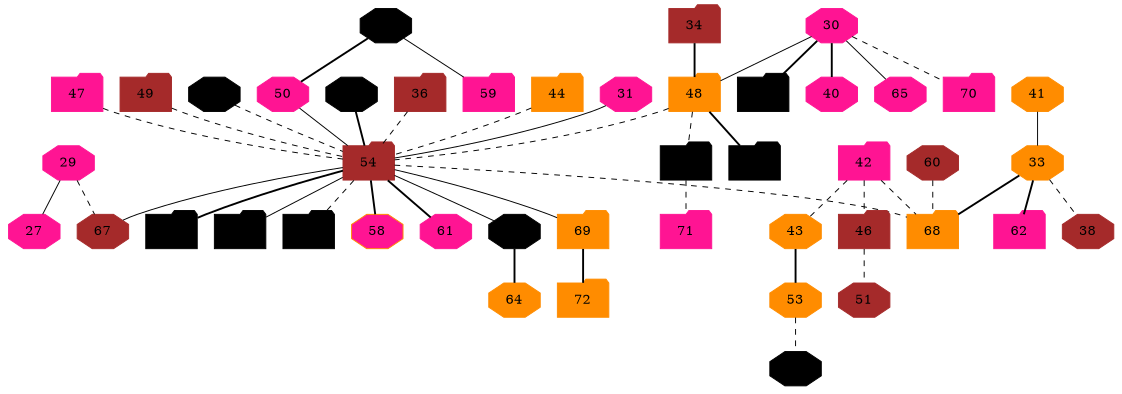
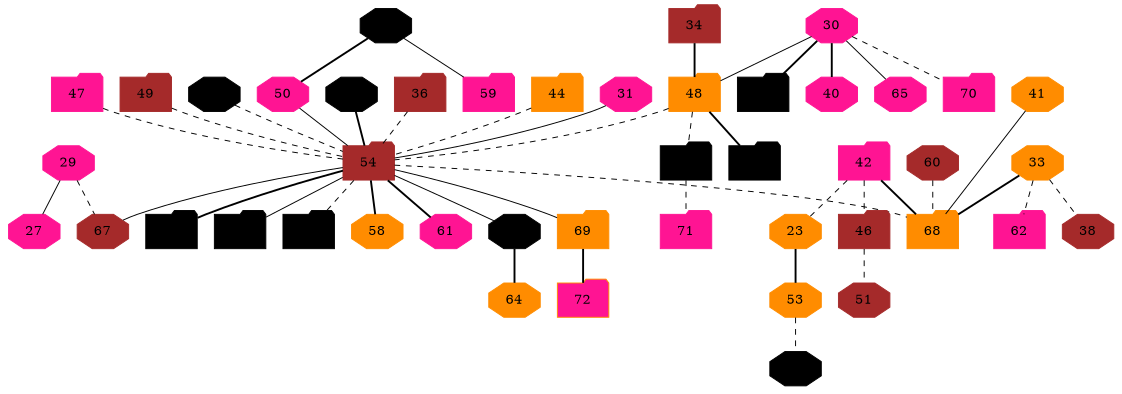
(1038, 129) -> (986, 162)
(899, 197) -> (899, 197)
(1029, 197) -> (1029, 197)
(377, 232) -> (377, 232)
(796, 232) -> (796, 232)
(583, 300) -> (583, 300)
